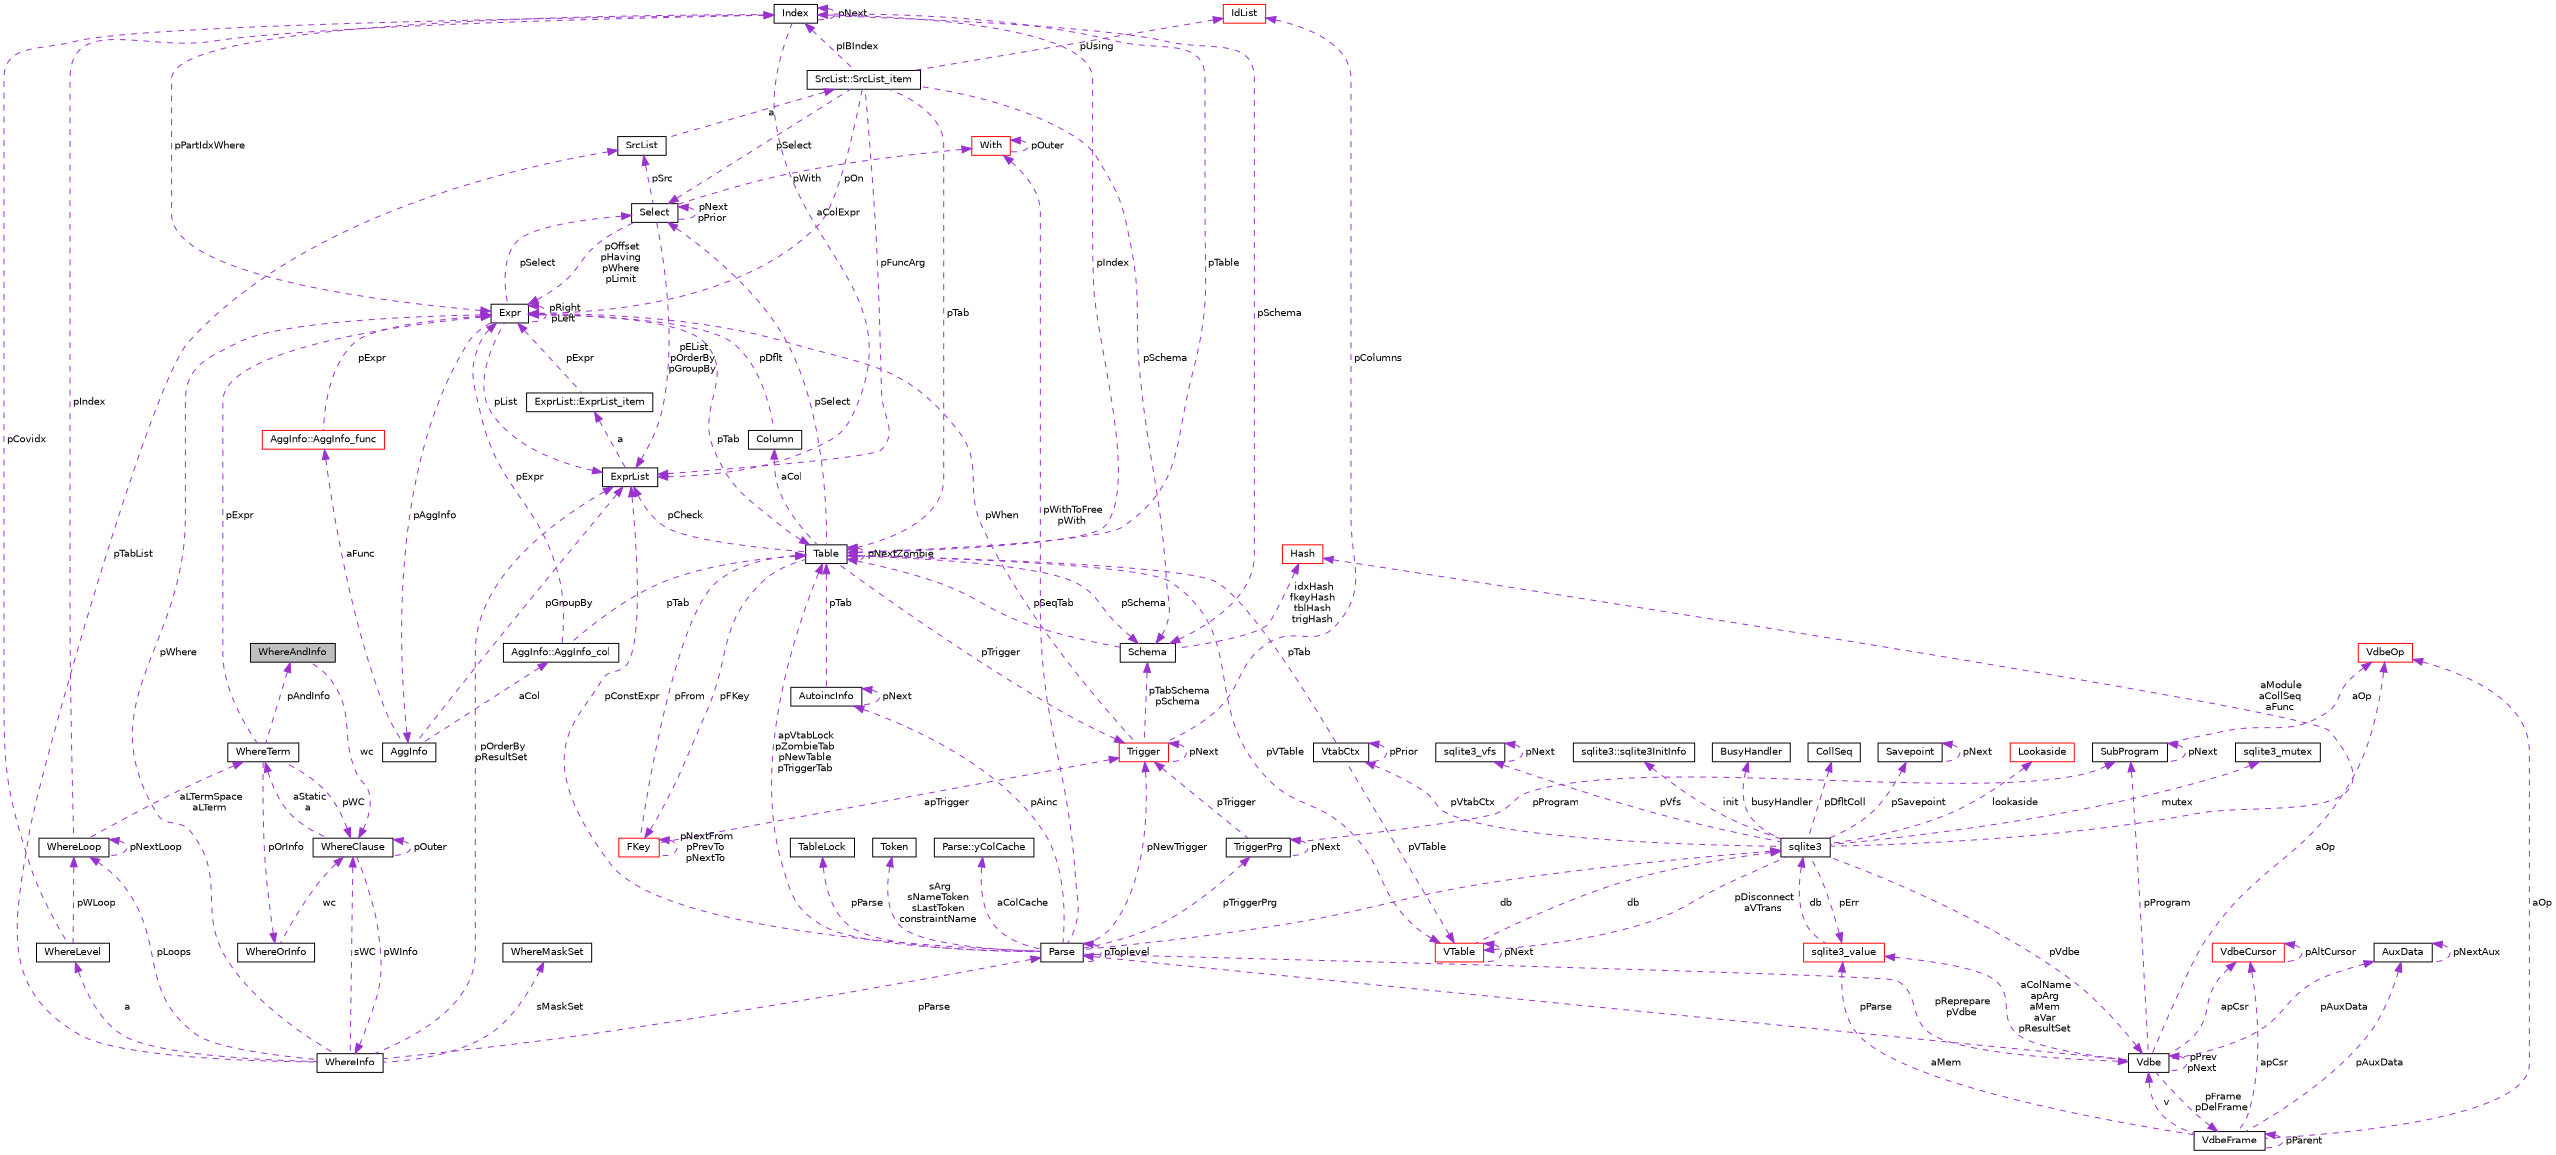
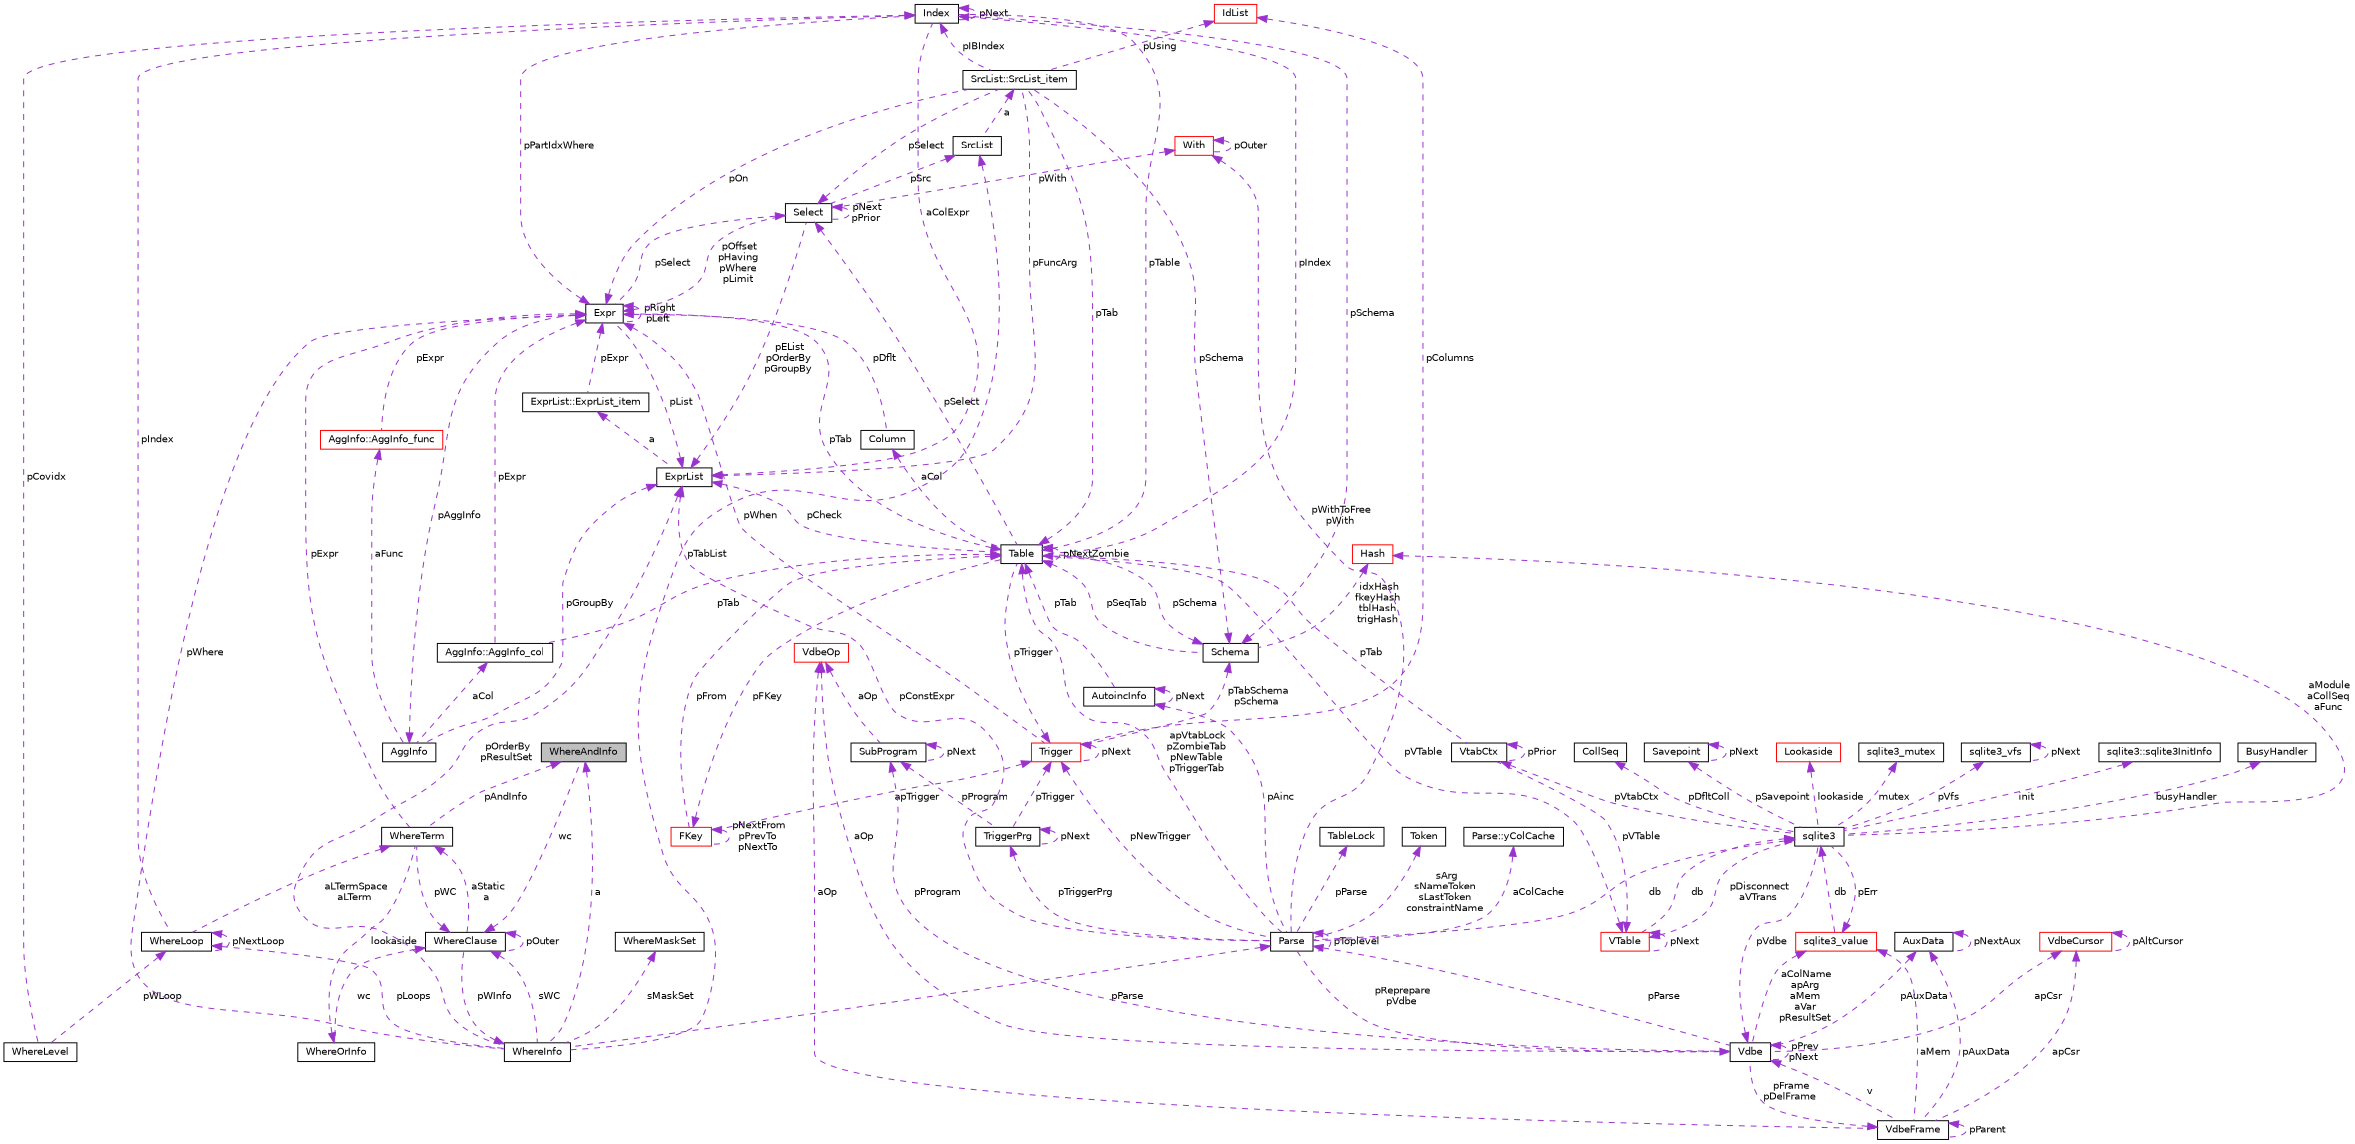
(285, 848) -> (392, 942)
(159, 1047) -> (590, 912)
